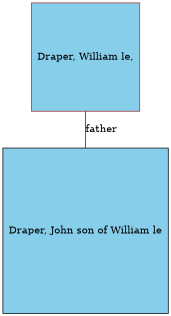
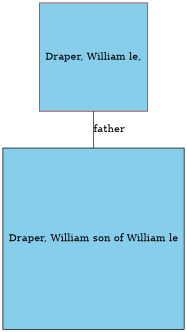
(86, 231) -> (94, 239)
